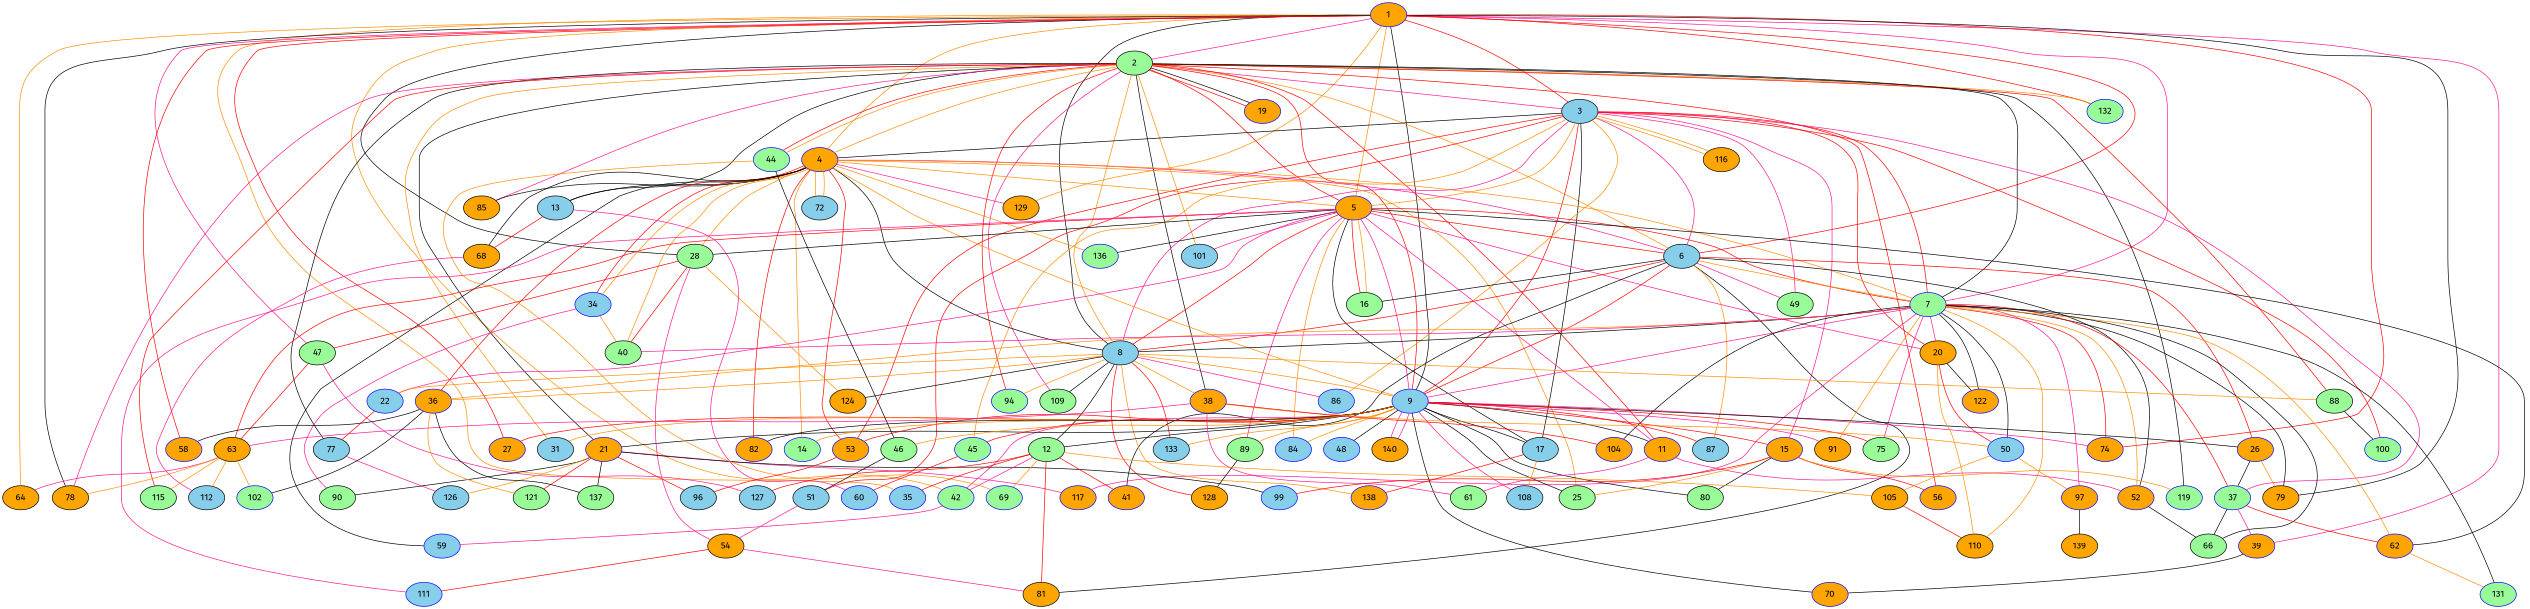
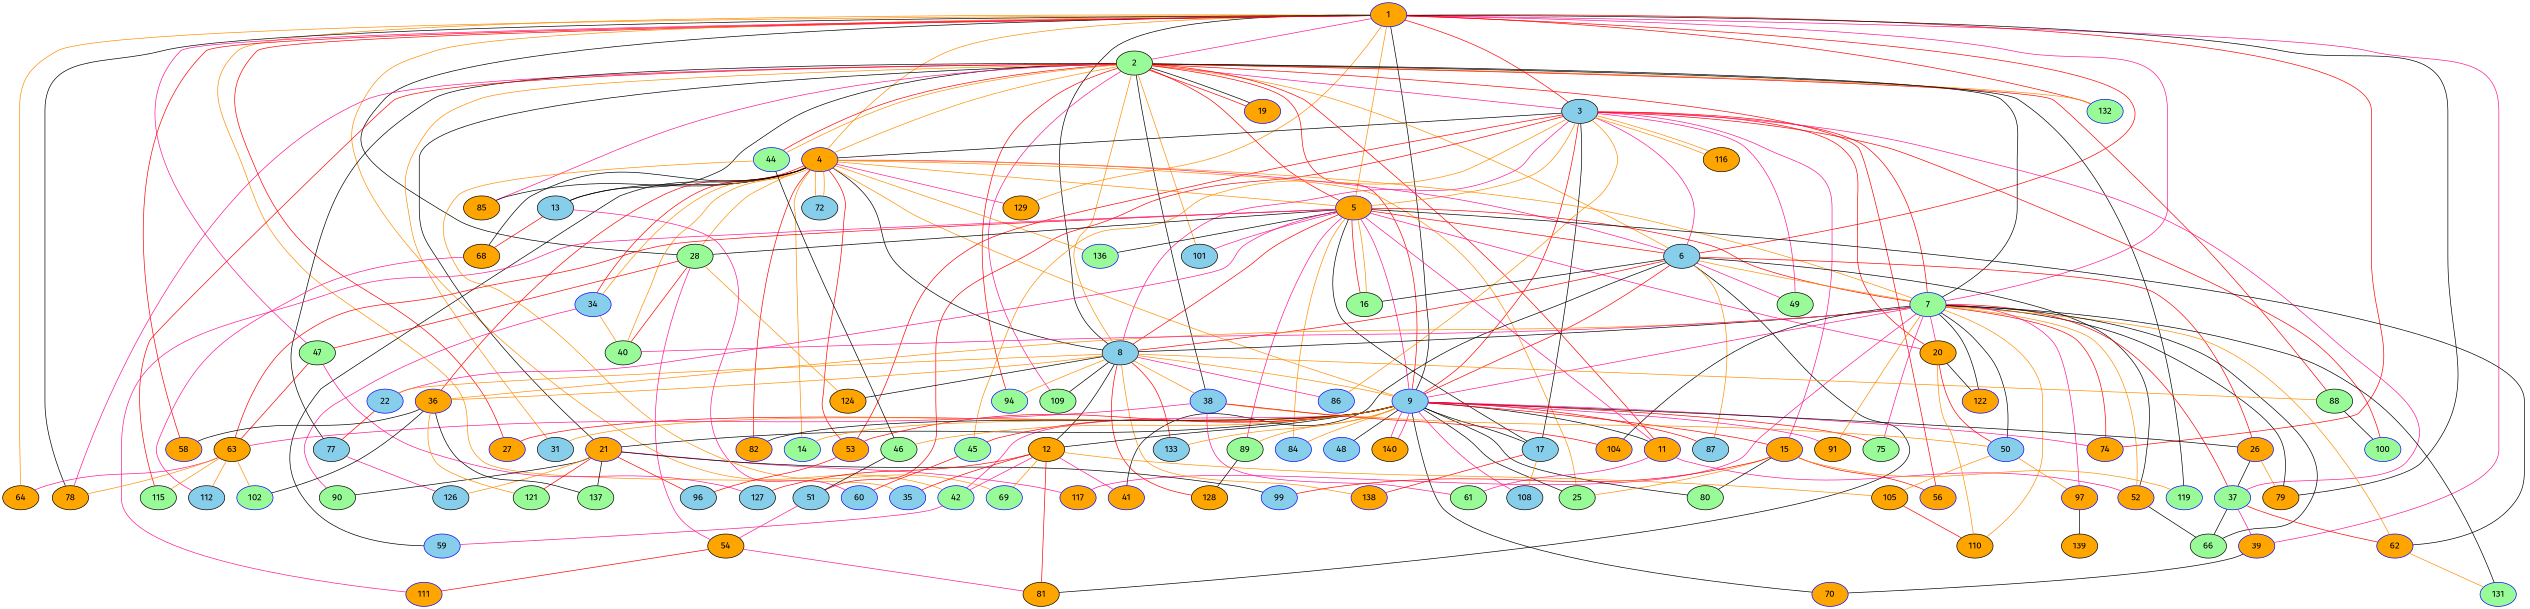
(1208, 401) -> (1208, 401)
(1046, 449) -> (1046, 449)
(1088, 474) -> (1088, 474)
(424, 594) -> (424, 594)
